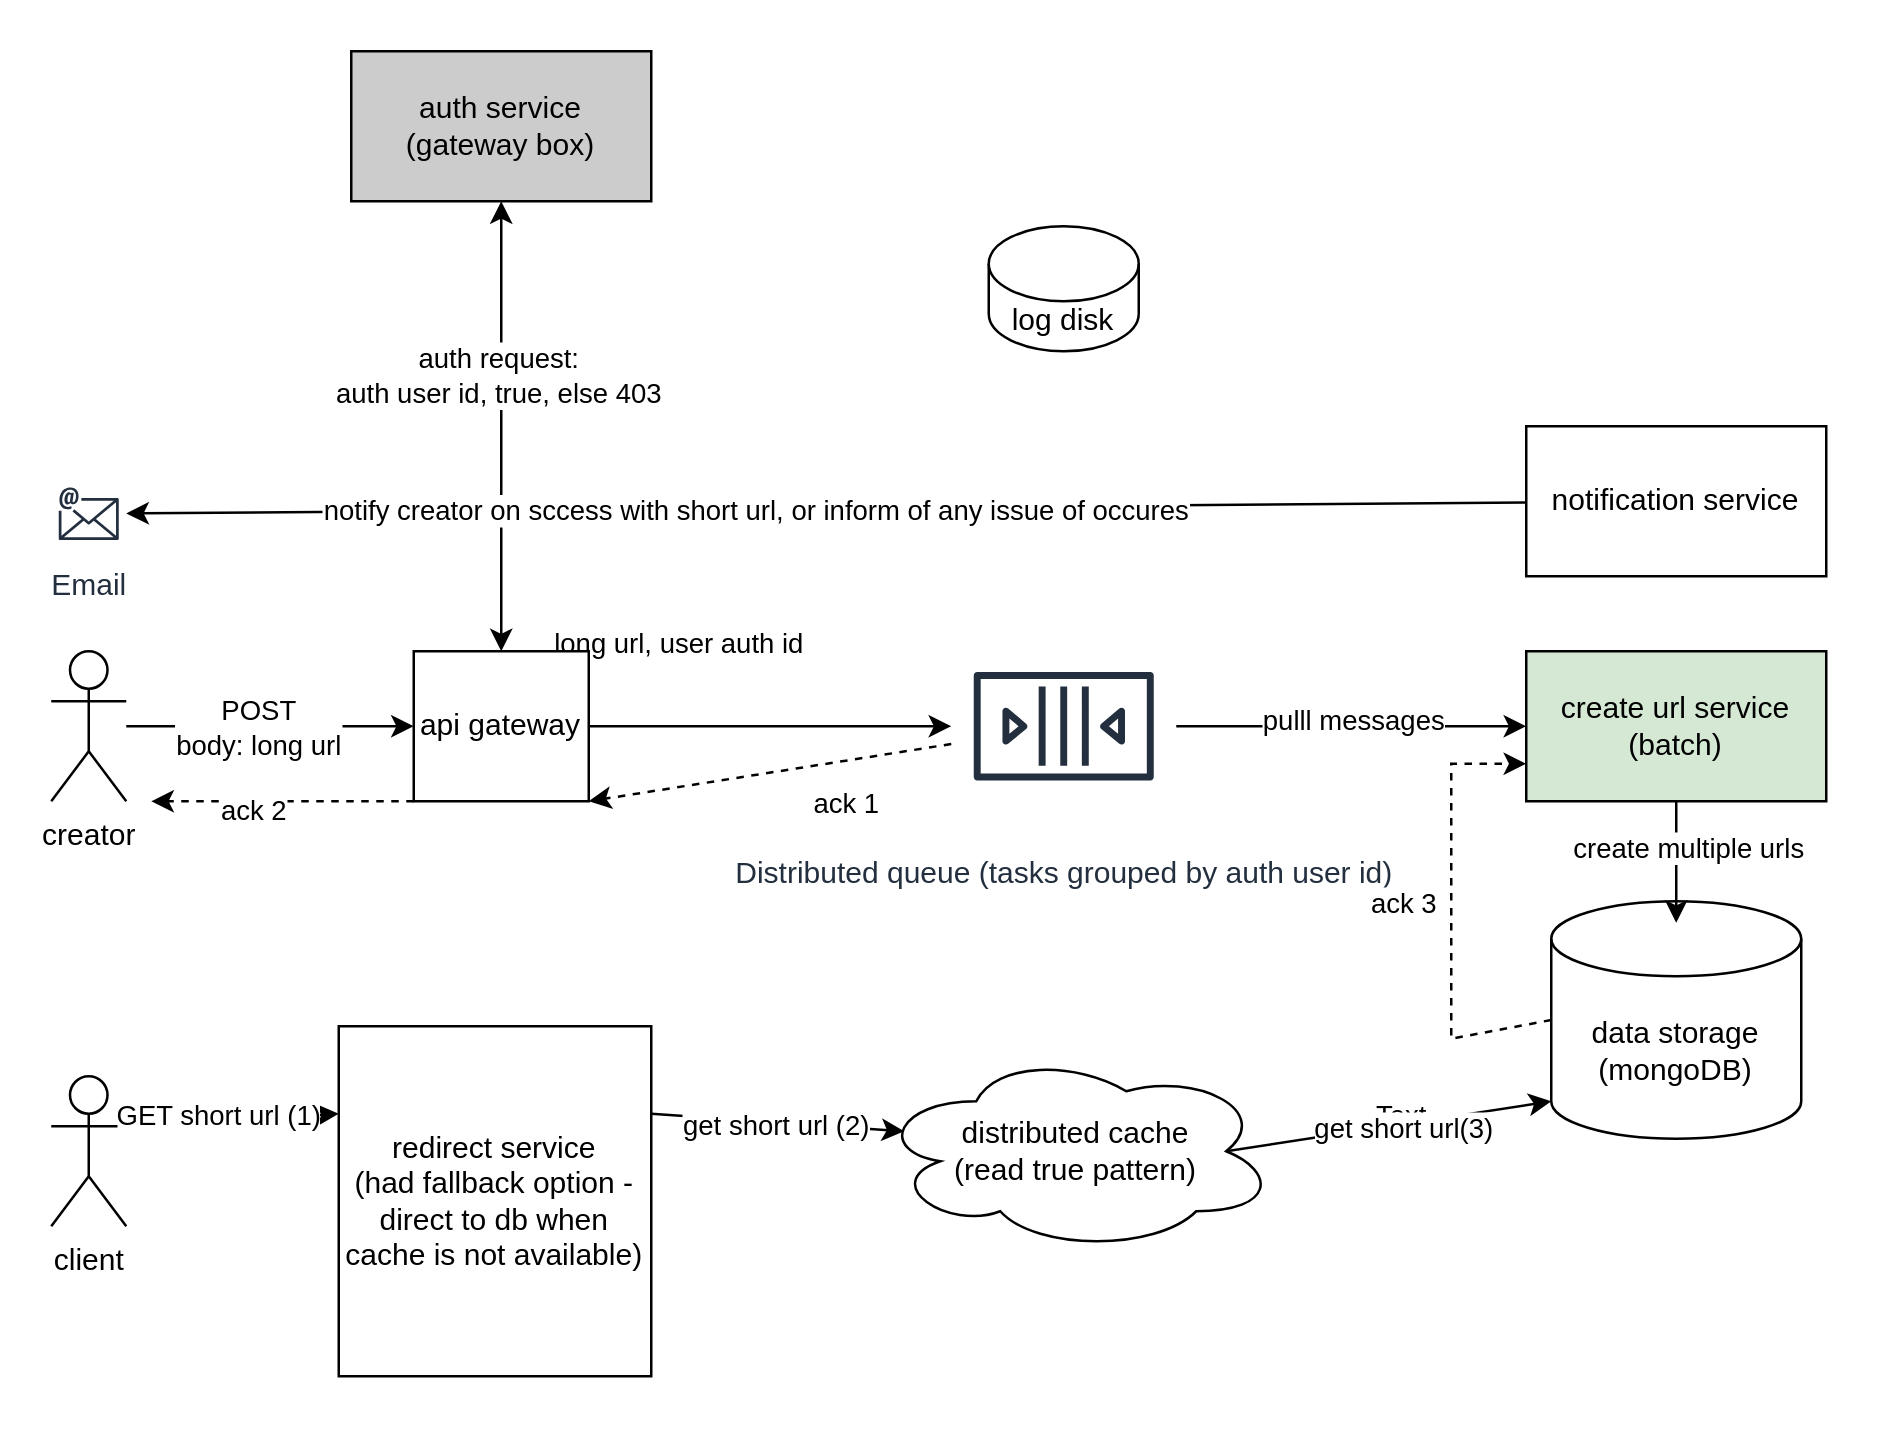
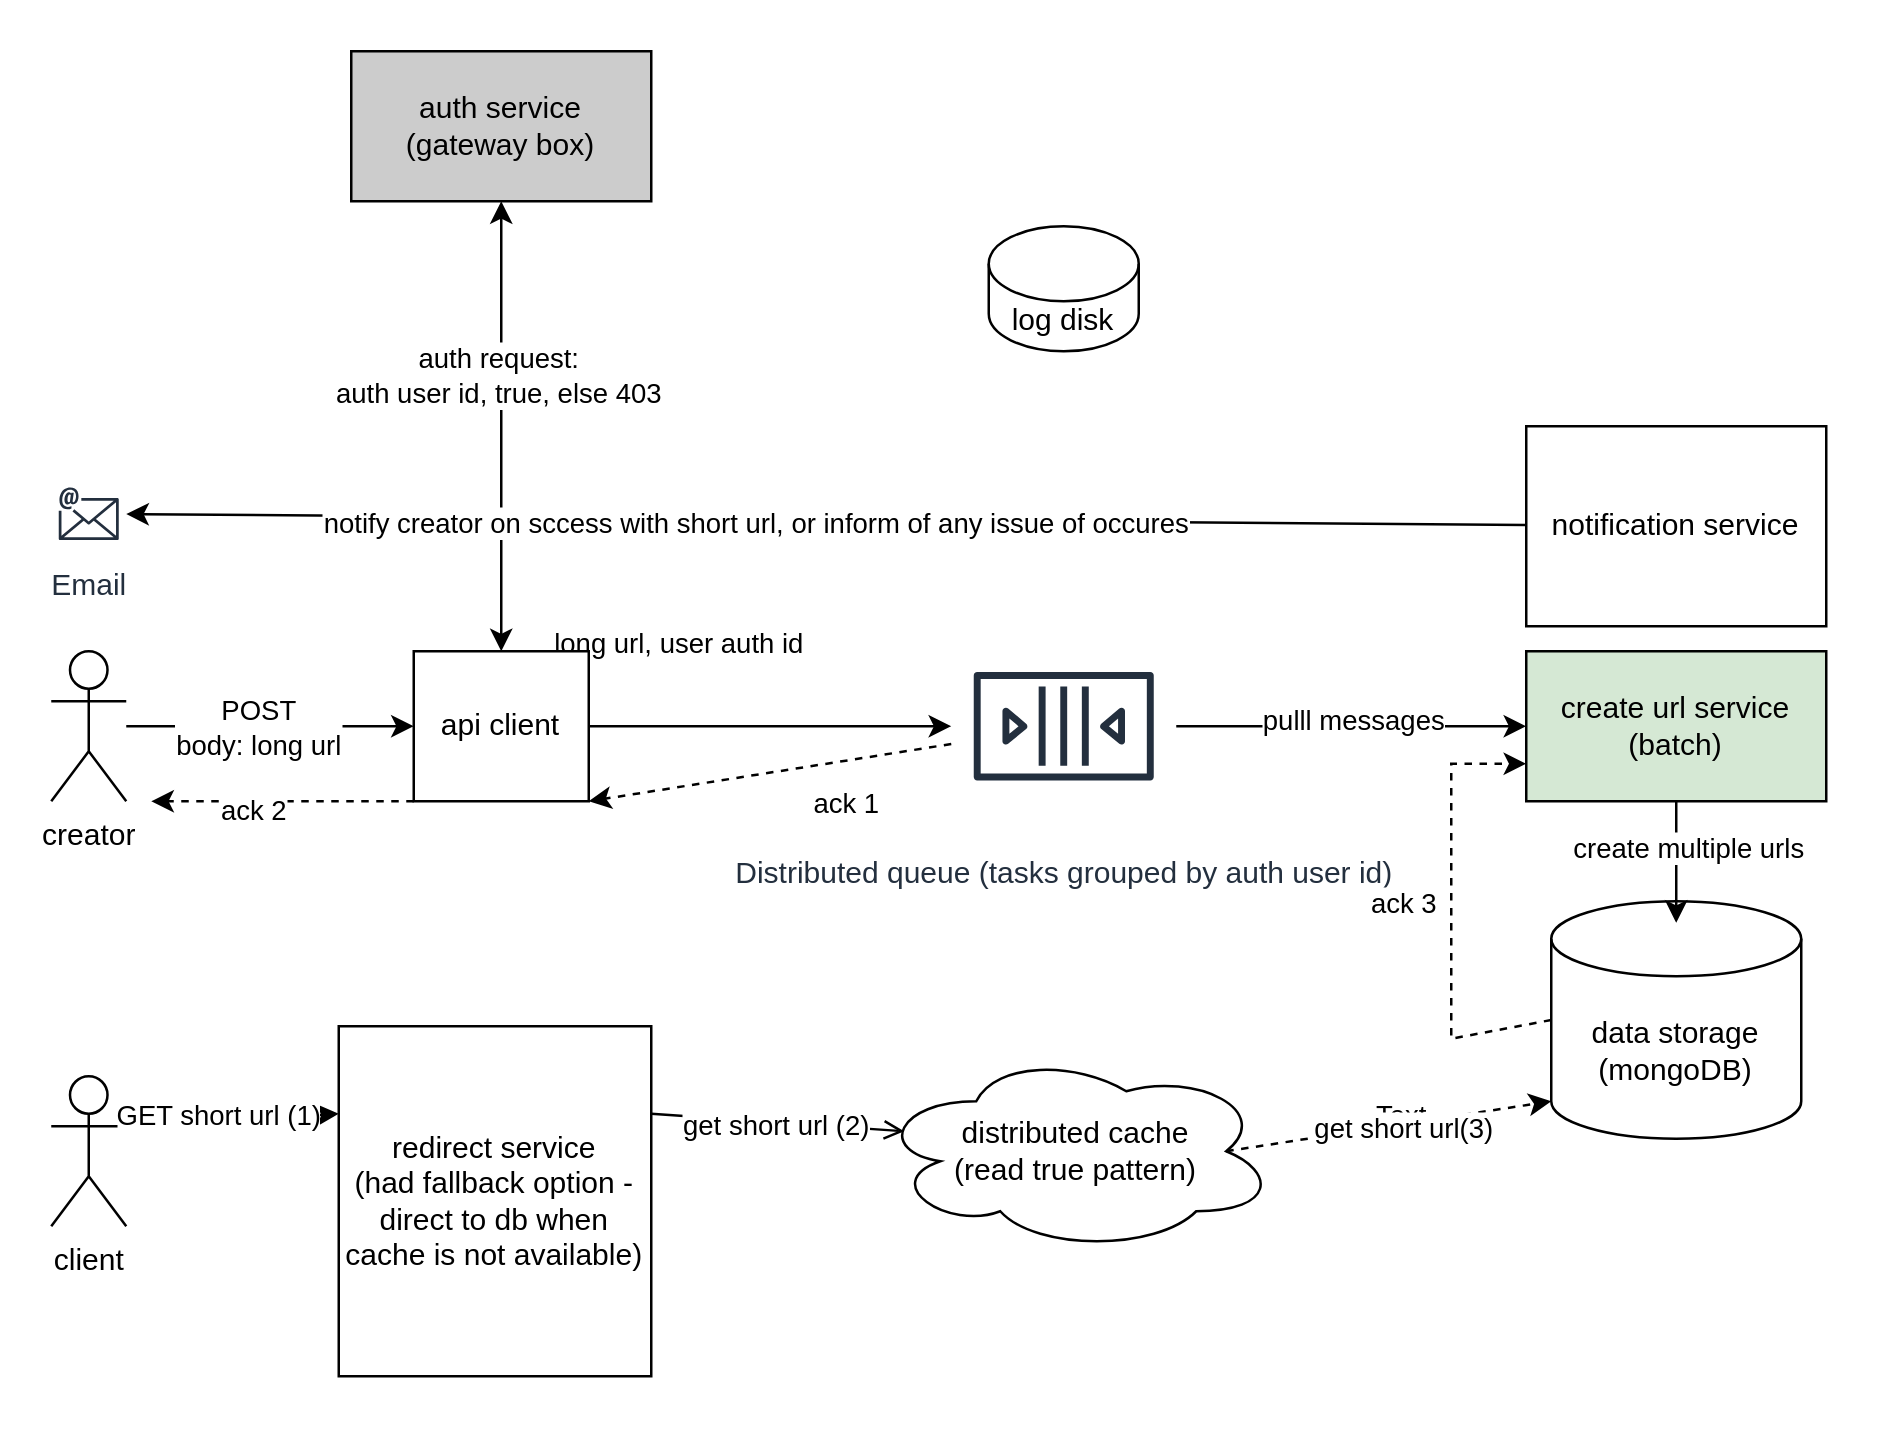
(1676, 501) -> (1676, 526)
(501, 726) -> (501, 726)
(886, 1130) -> (890, 1130)
(1272, 1144) -> (1272, 1144)
